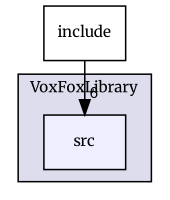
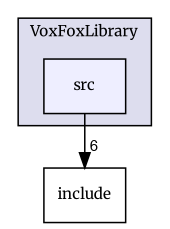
(85, 83) -> (85, 135)
